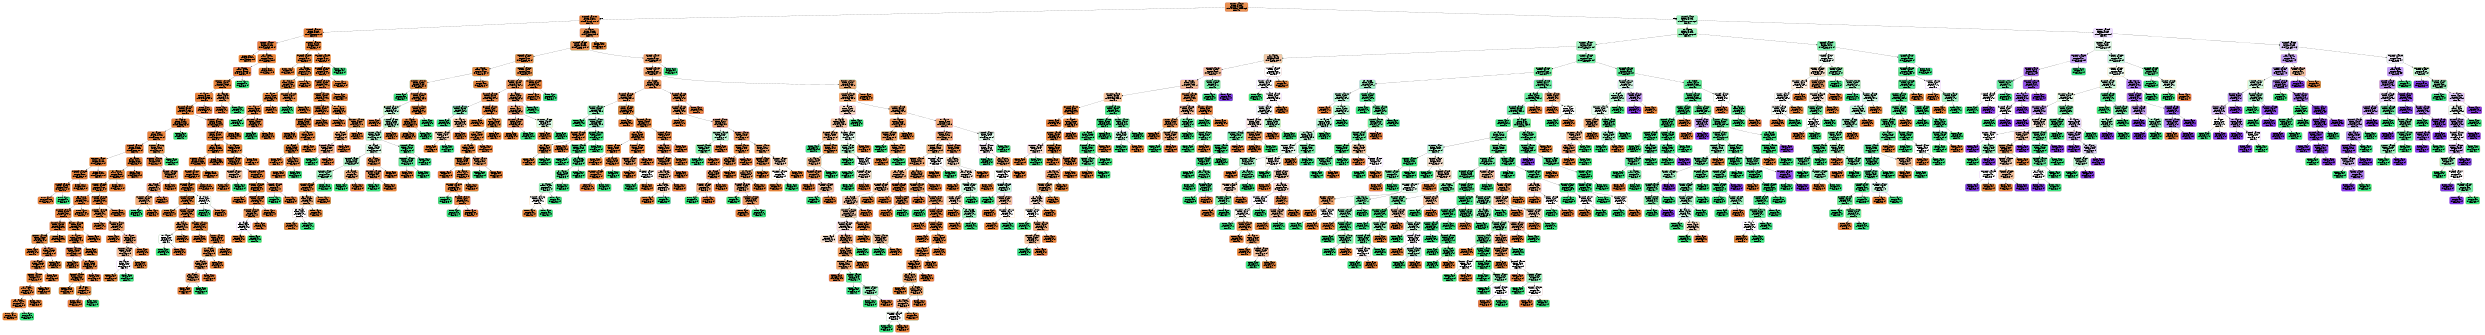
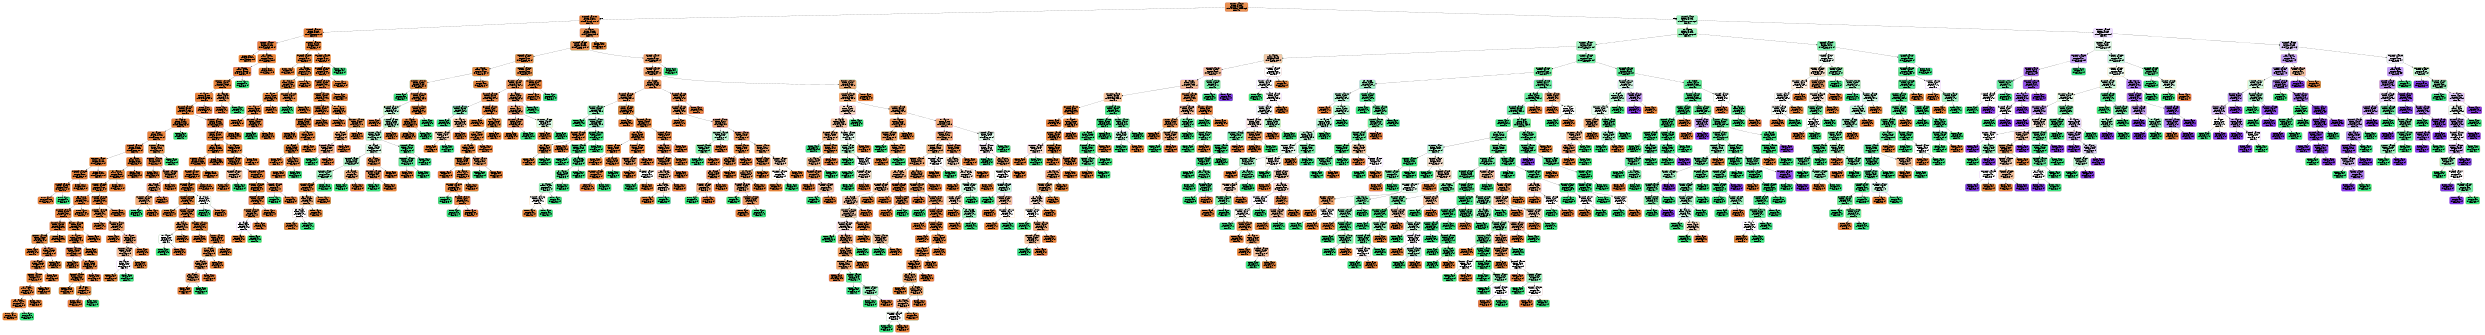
(237, 123) -> (237, 123)
none -> (831, 162)
none -> (970, 162)
none -> (152, 175)
(239, 200) -> none
(828, 239) -> (828, 239)
